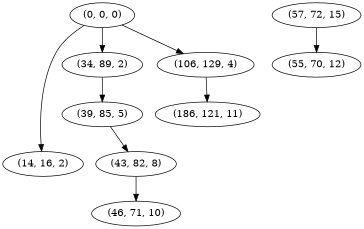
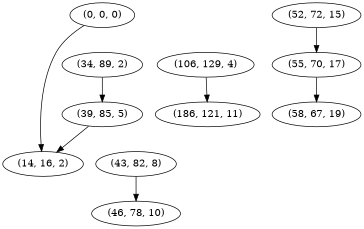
(317, 15) -> (317, 15)
(102, 37) -> none
(149, 38) -> none
(317, 65) -> (317, 65)
none -> (317, 114)
(117, 136) -> (75, 137)
(136, 214) -> (136, 214)
